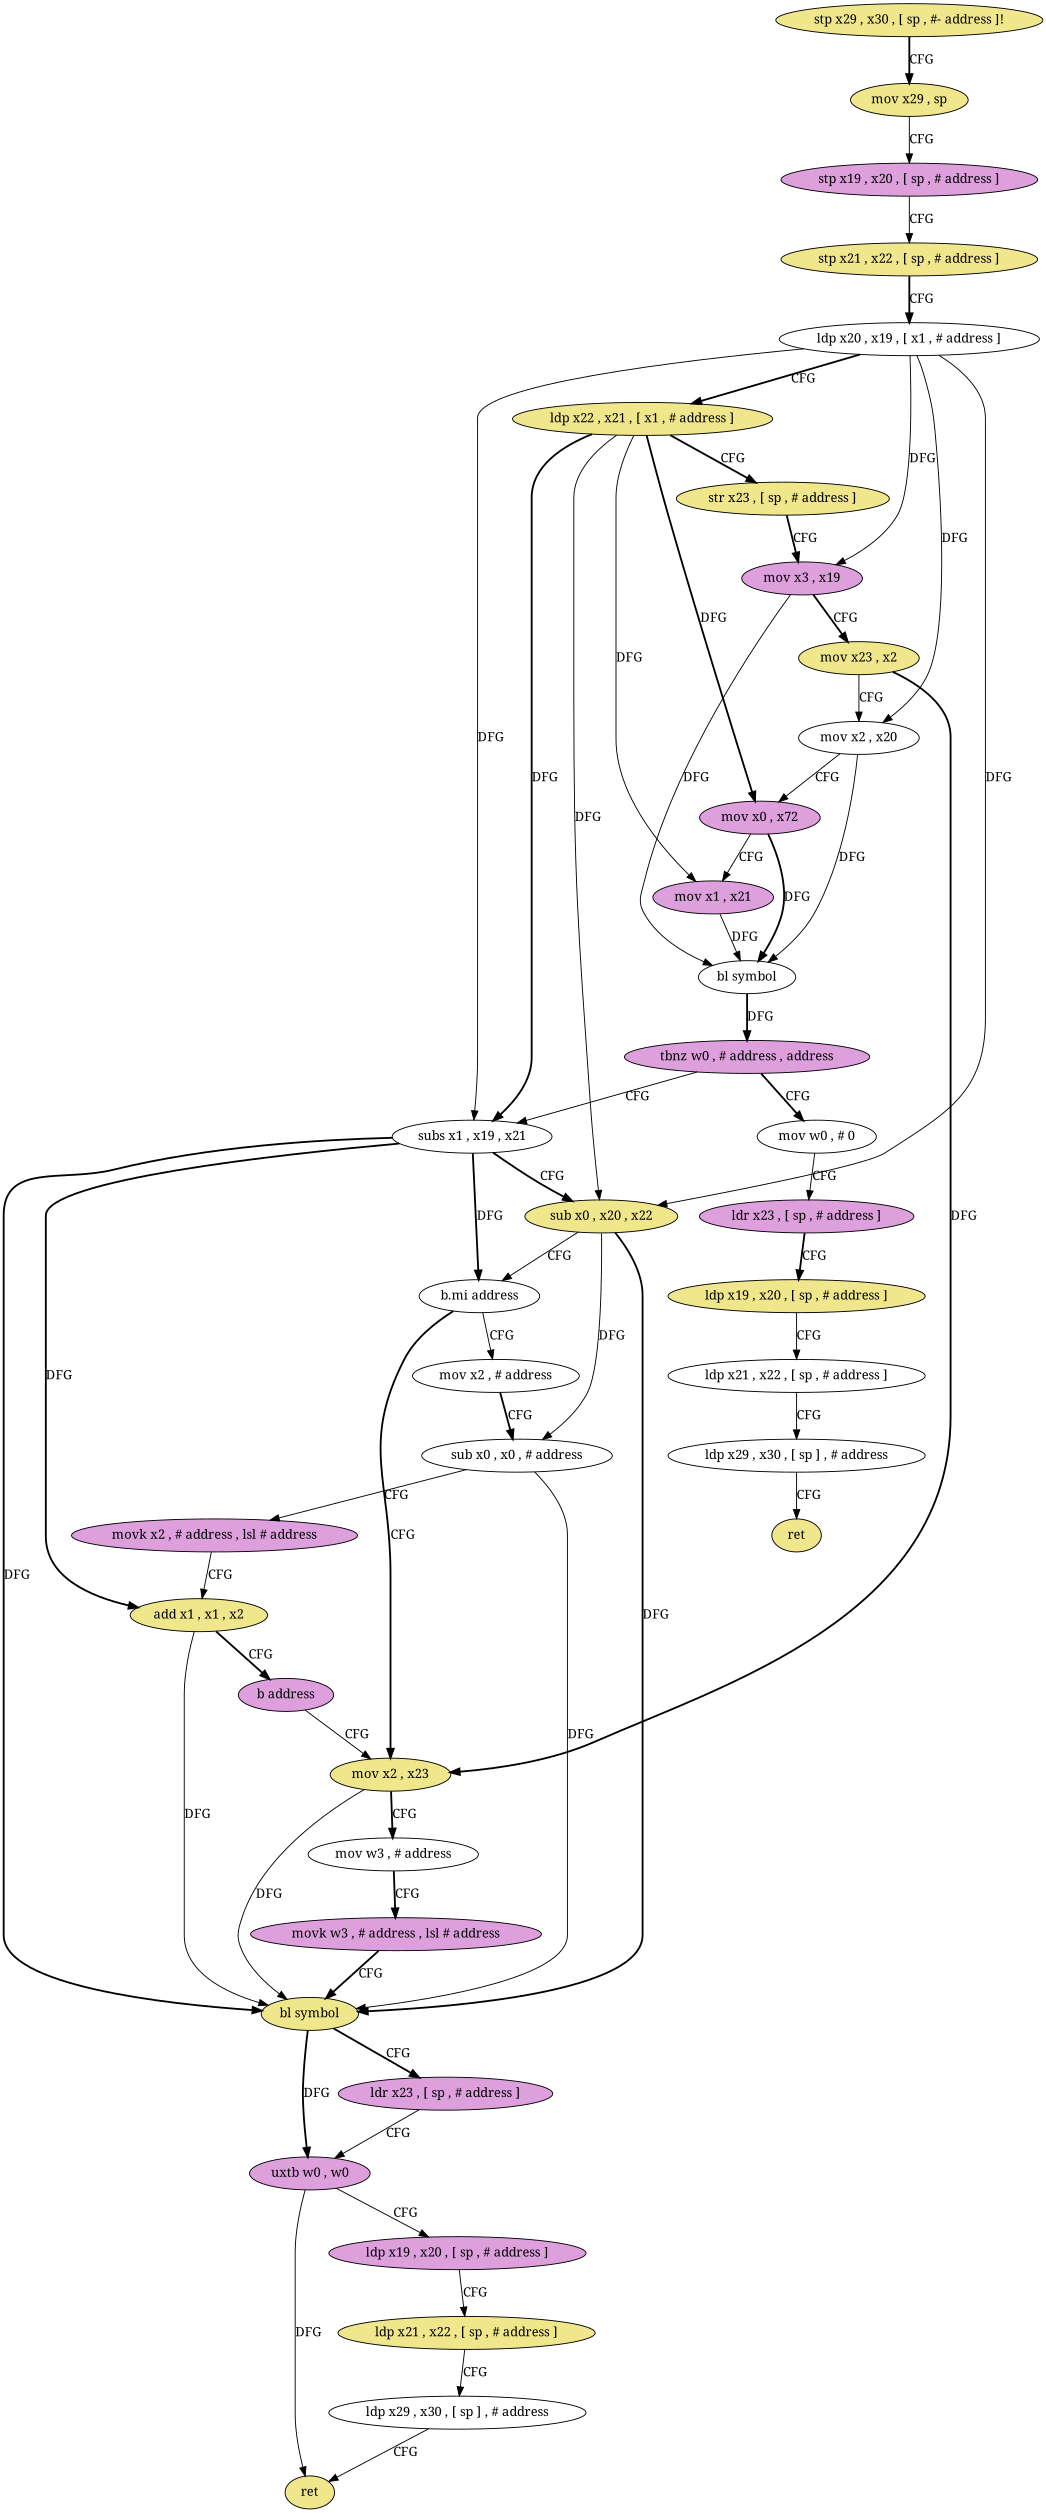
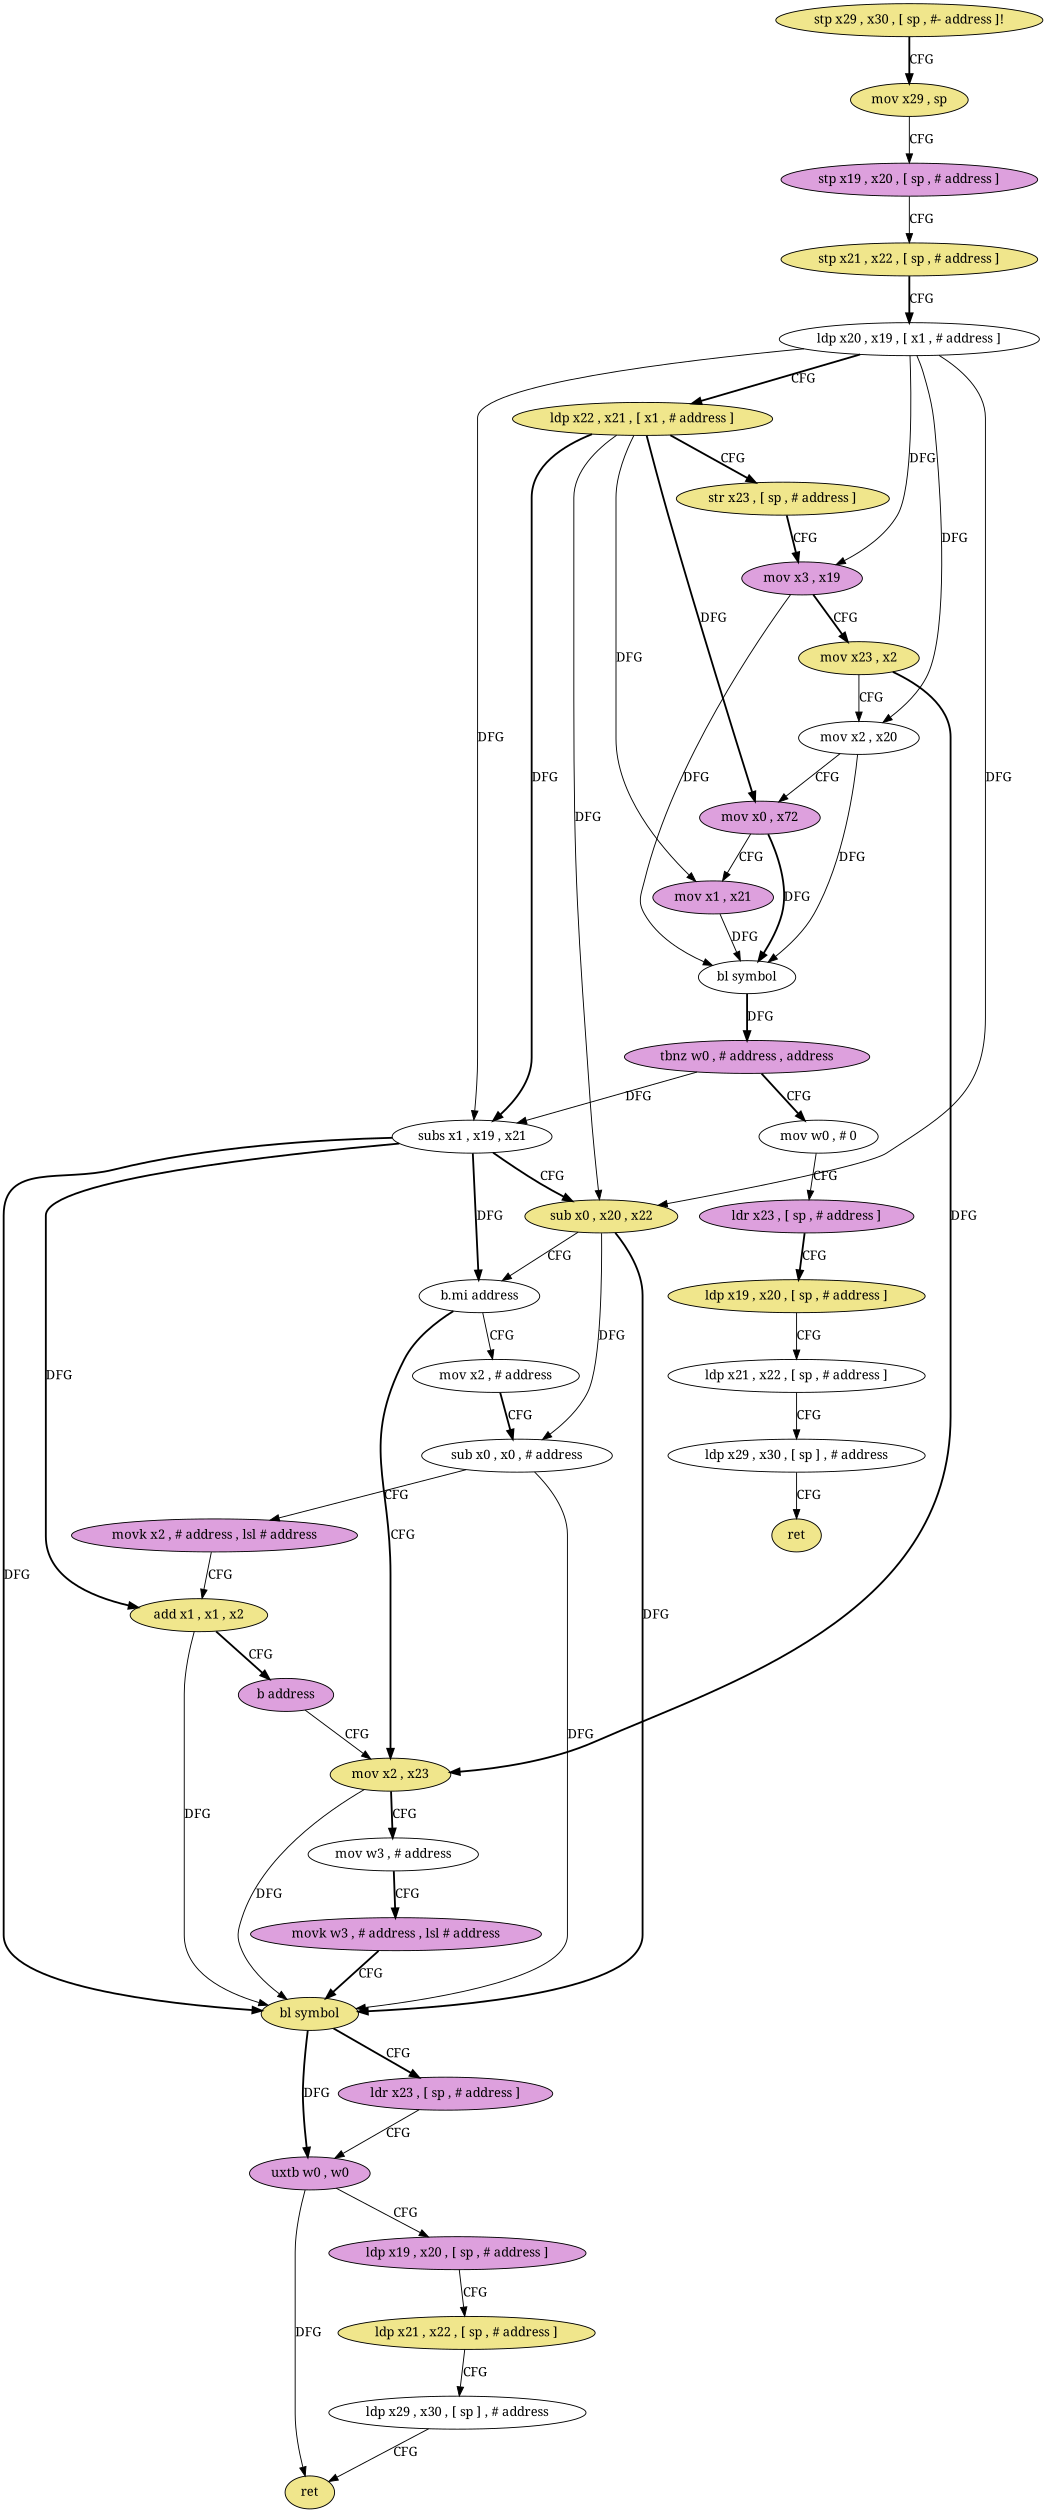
(638, 1097) -> (638, 1097)
